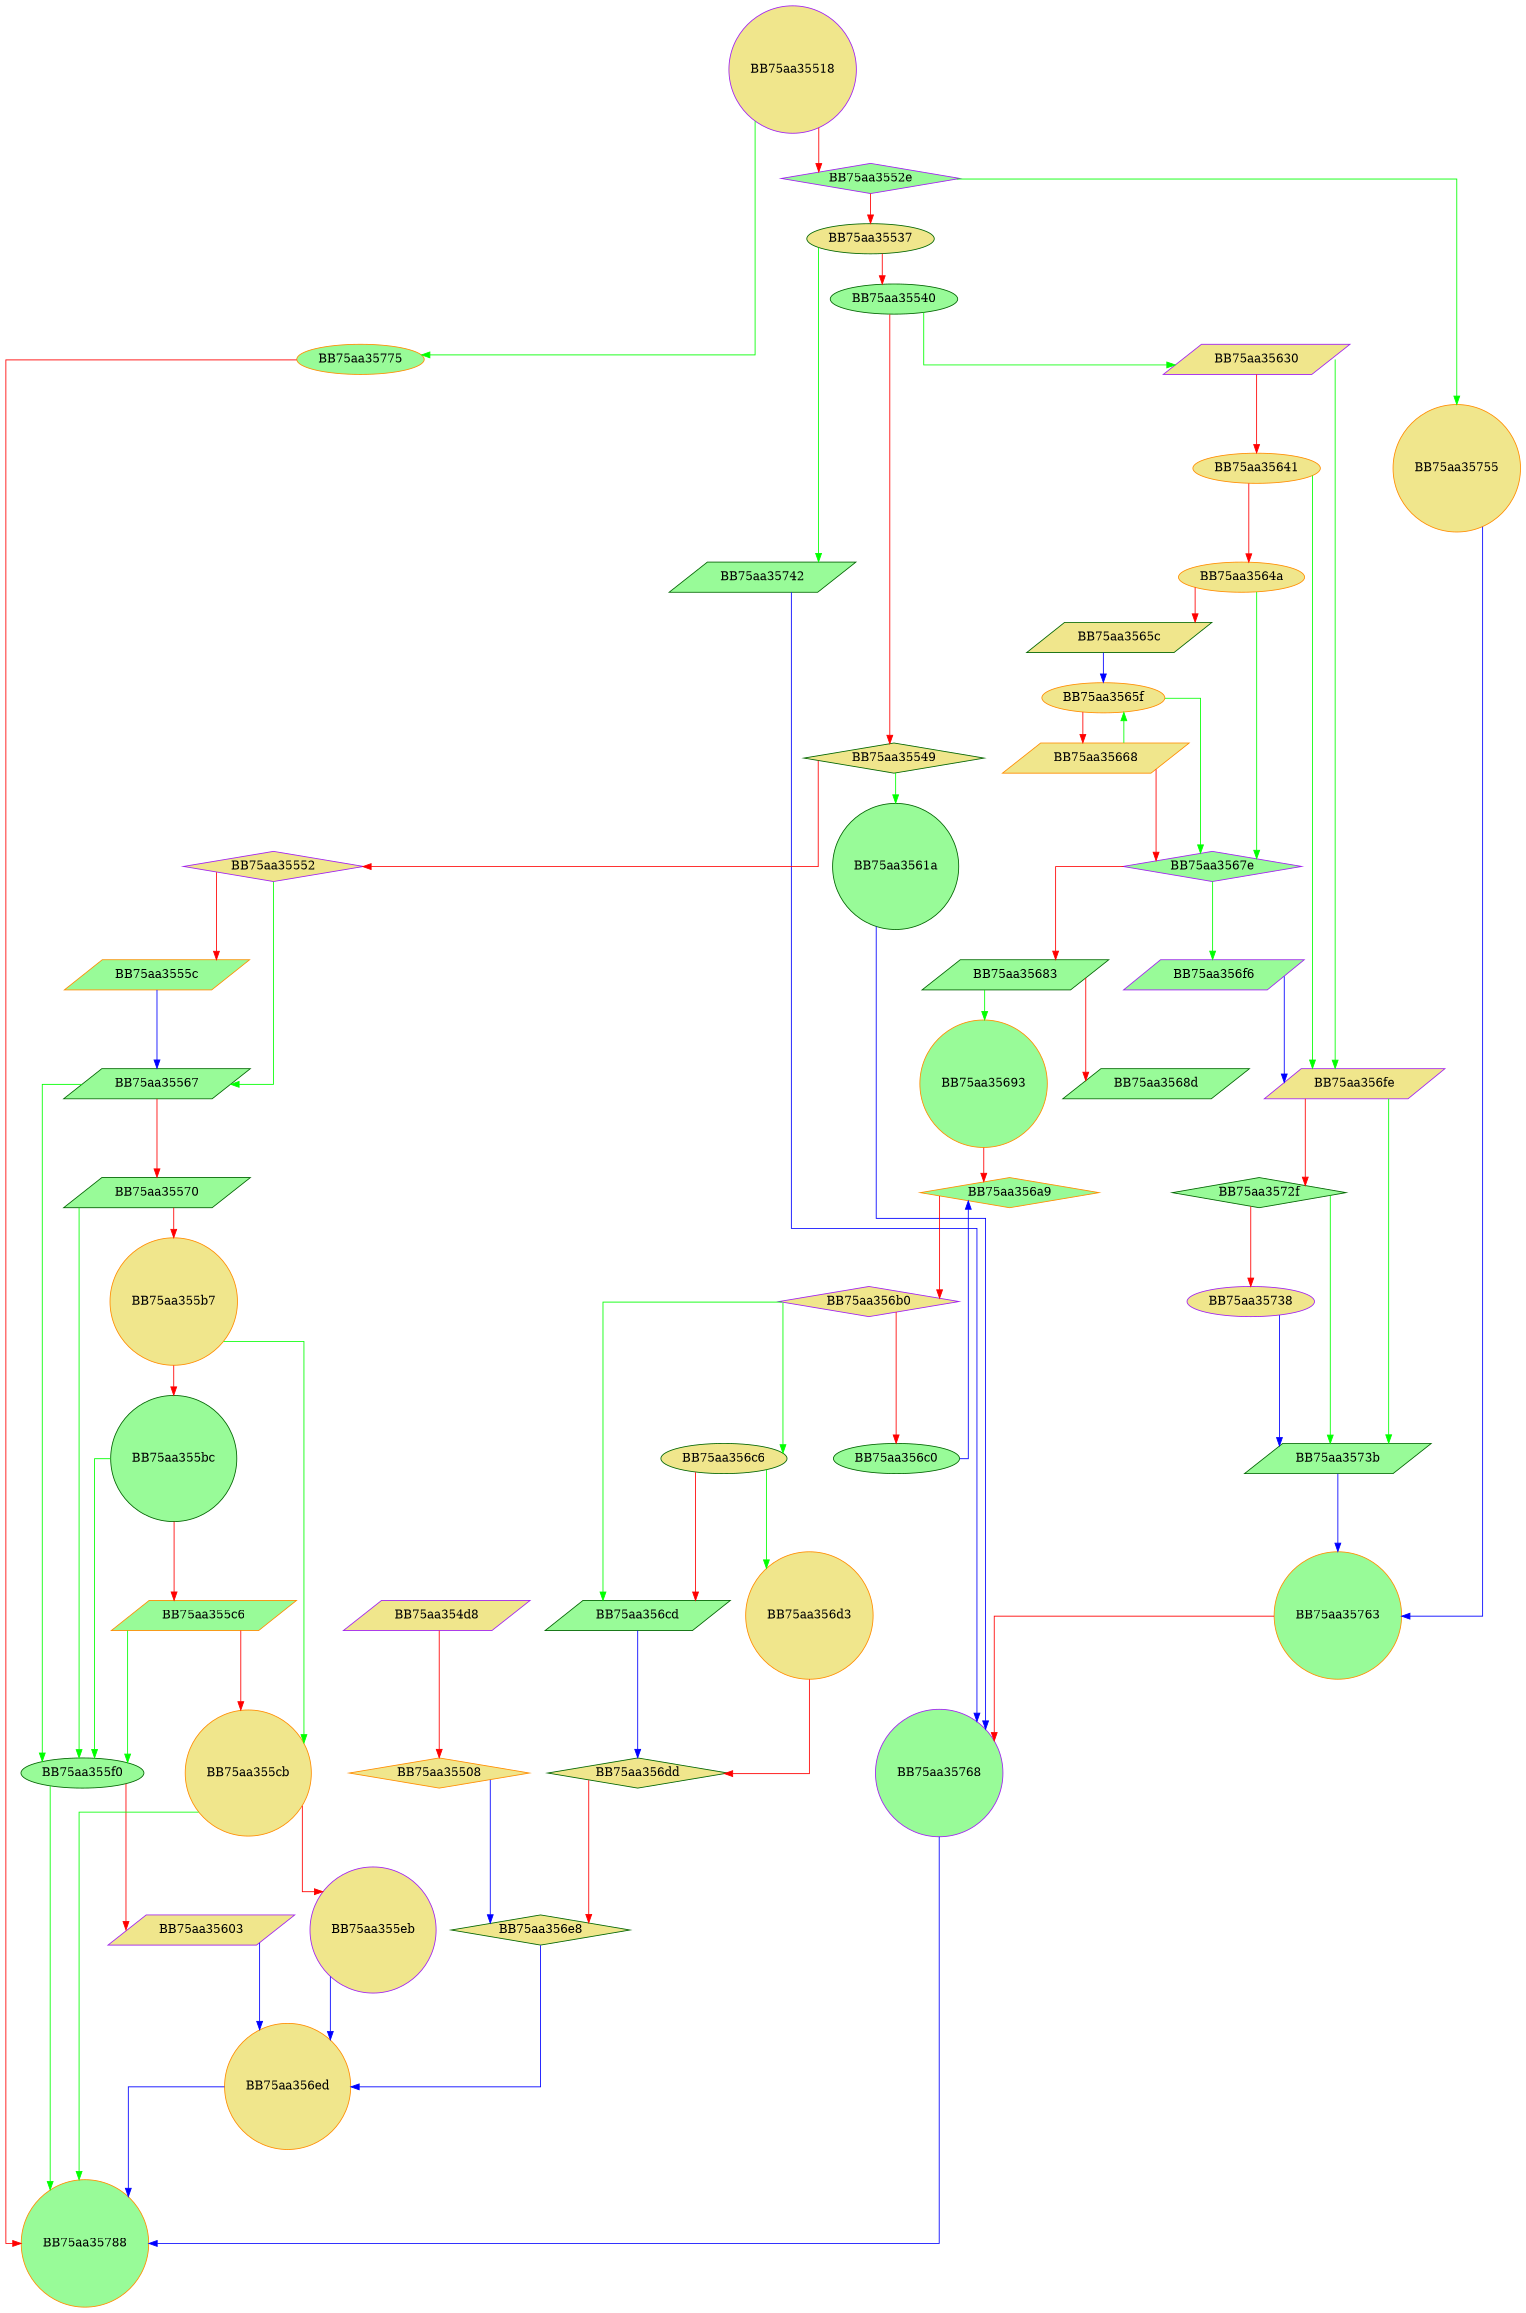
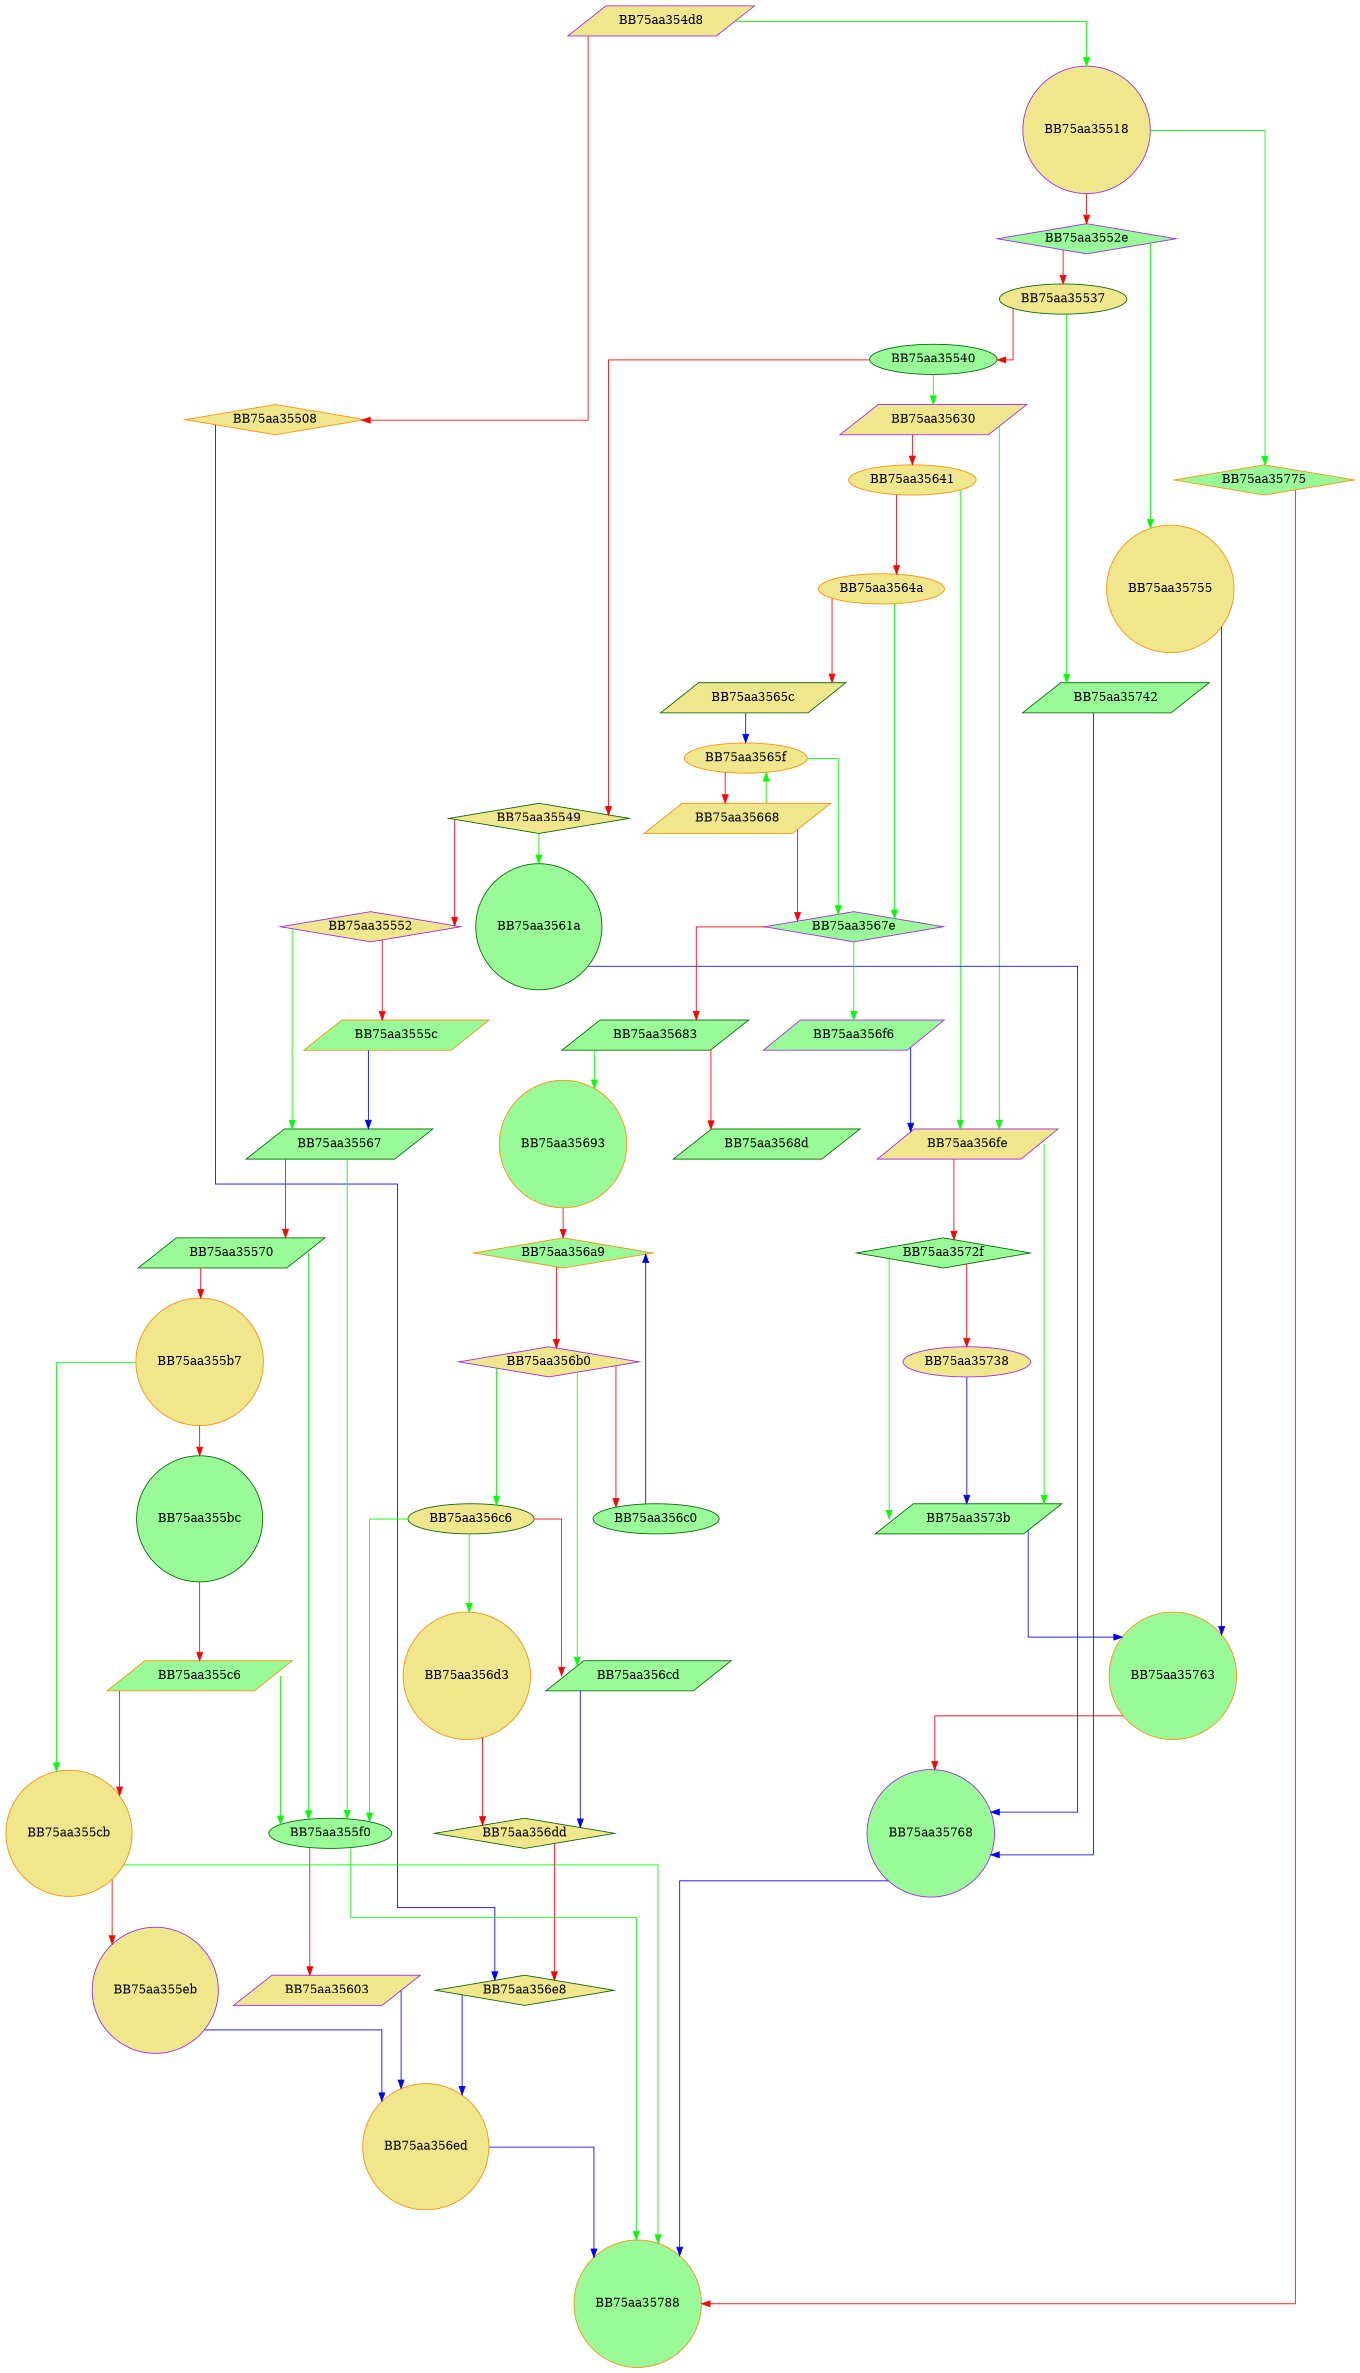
none -> (929, 22)
(360, 359) -> (1264, 480)
(95, 1596) -> (369, 1647)
